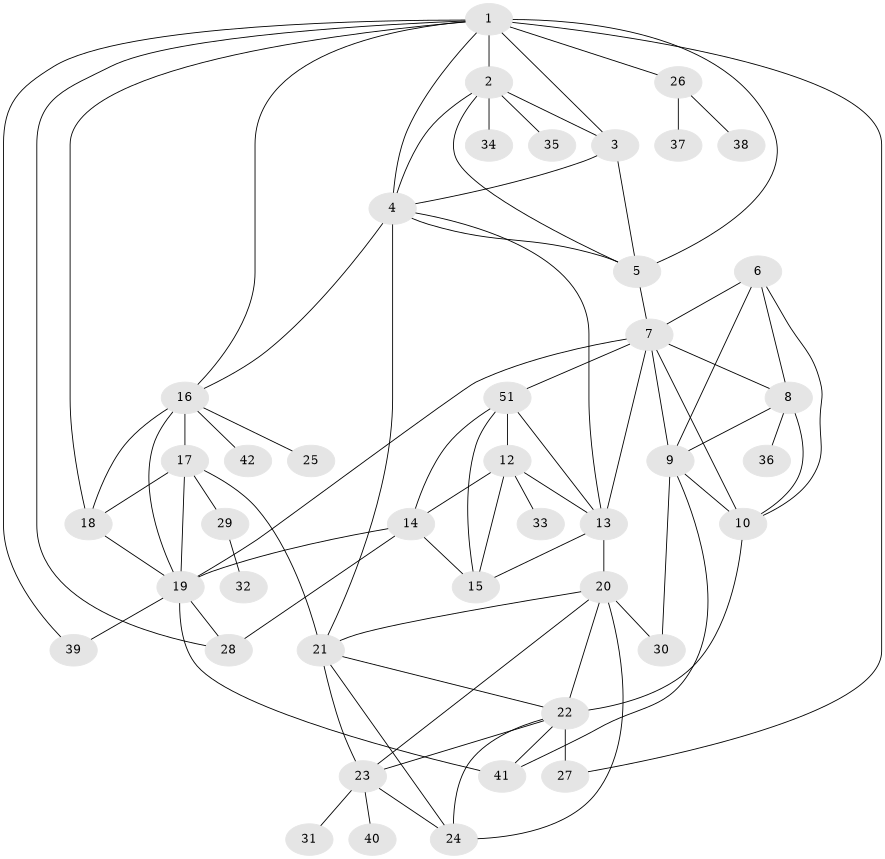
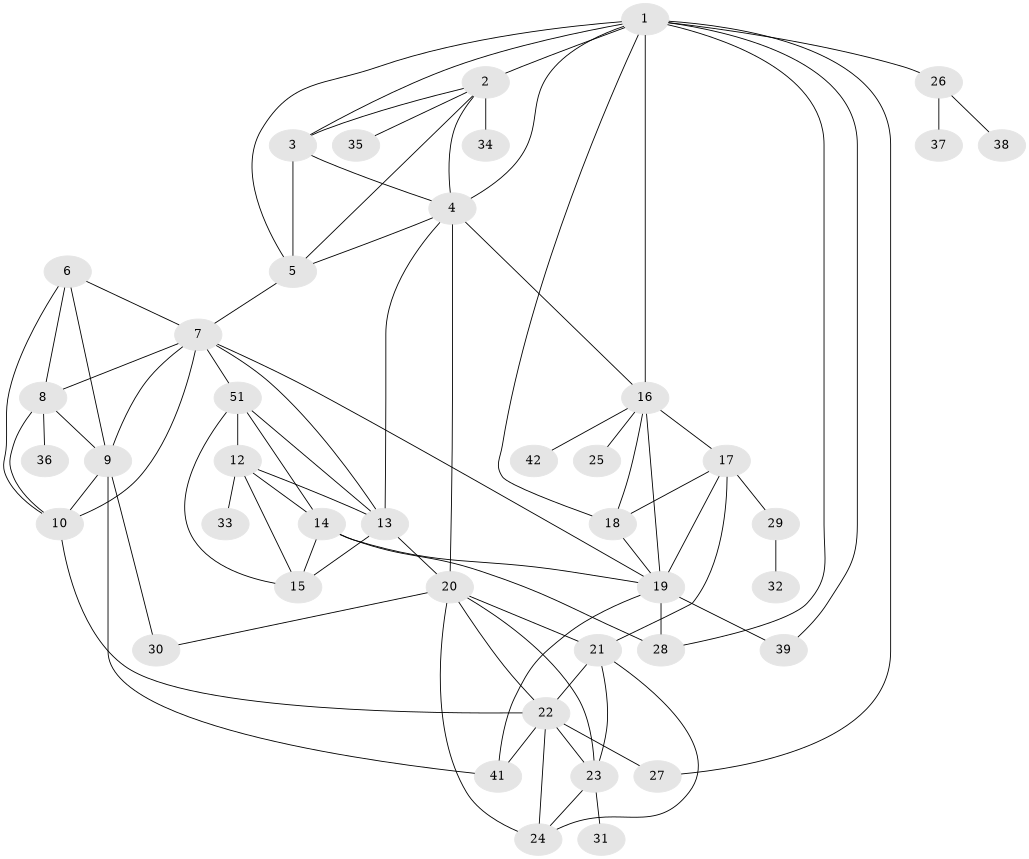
(390, 435) -> (452, 398)
(372, 840) -> none
